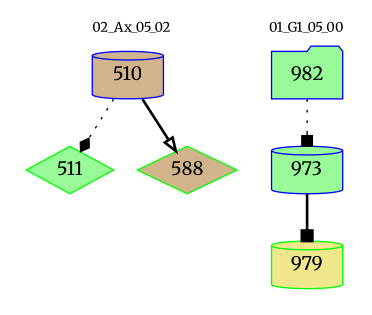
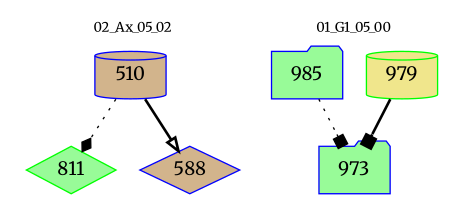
(307, 75) -> (307, 75)
(70, 170) -> (71, 170)
(187, 170) -> (190, 170)
(307, 170) -> (355, 170)
(307, 211) -> (381, 117)
